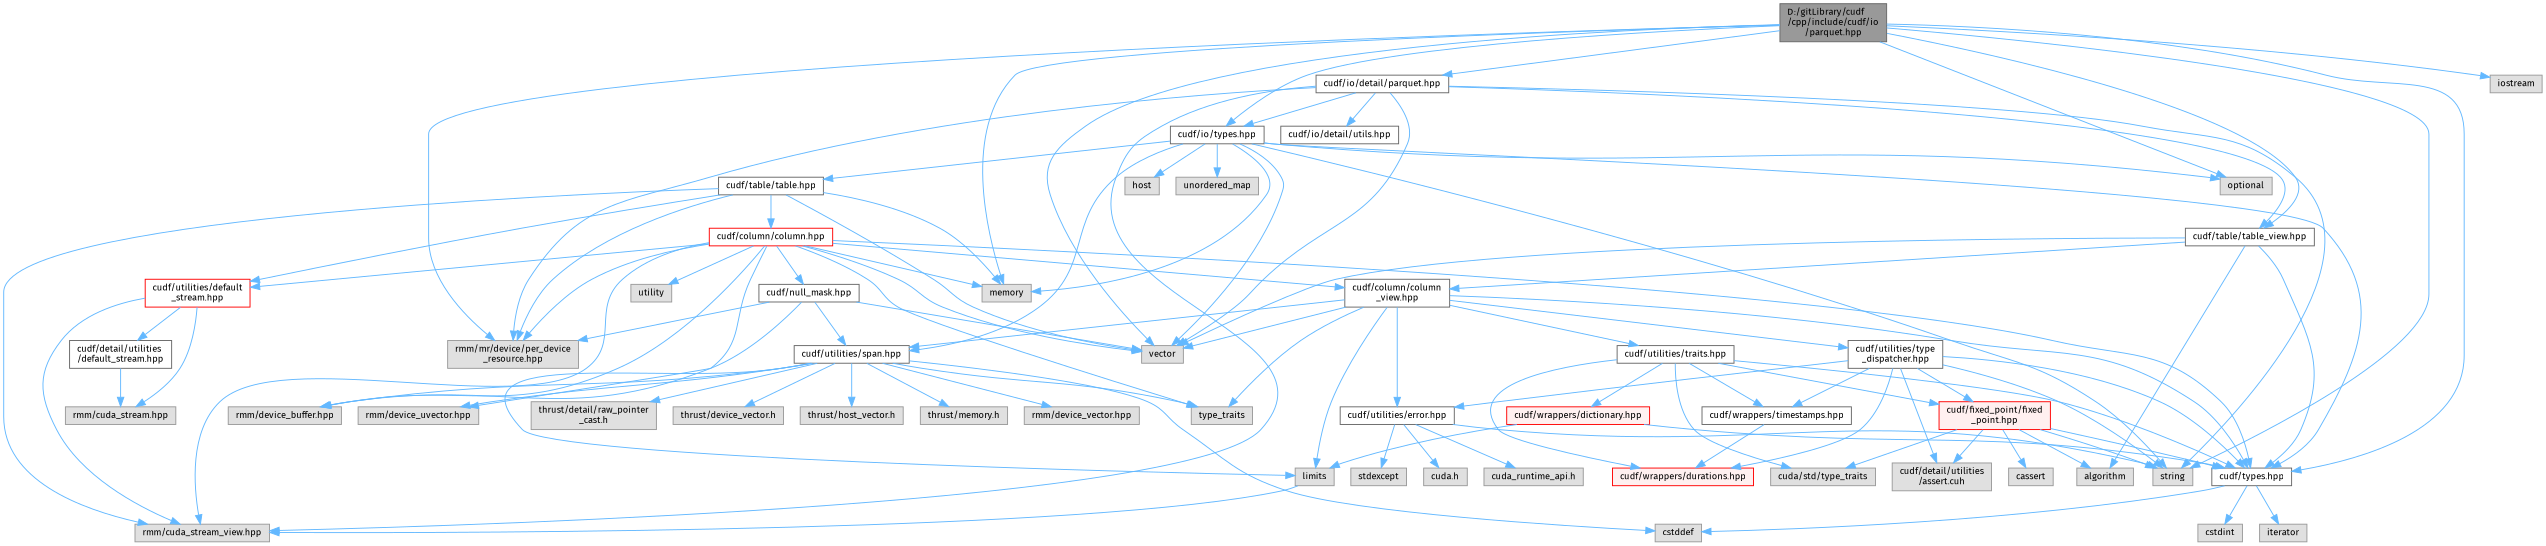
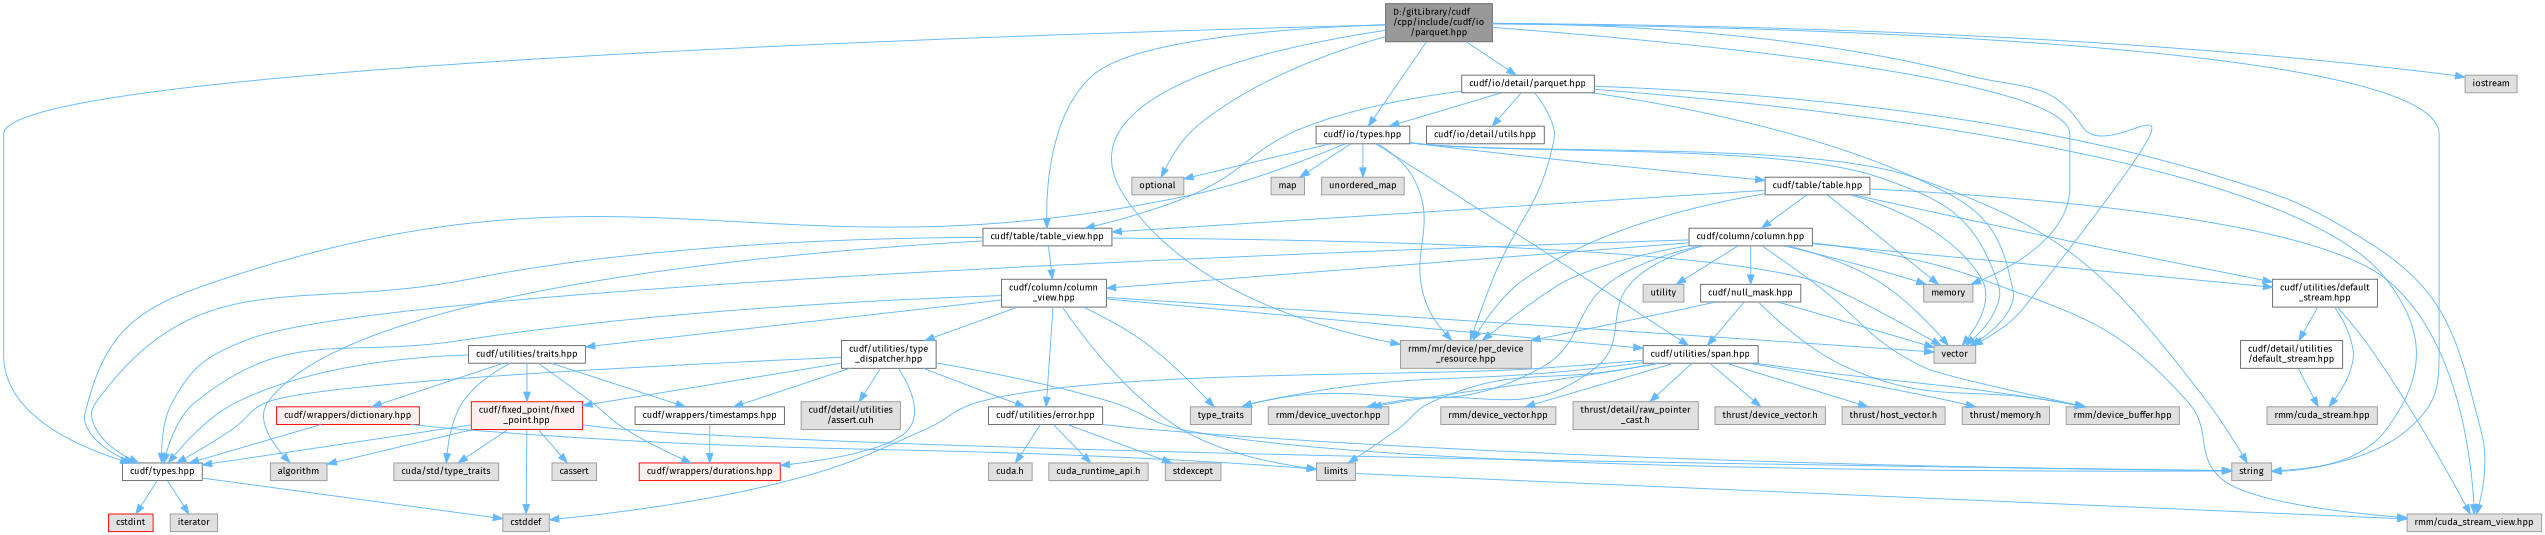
(1142, 186) -> (1288, 186)
none -> (1443, 211)
(771, 237) -> (1751, 237)
(1196, 253) -> (1423, 233)
(198, 293) -> (2325, 293)
(1968, 447) -> (527, 467)
(2220, 533) -> (131, 523)
